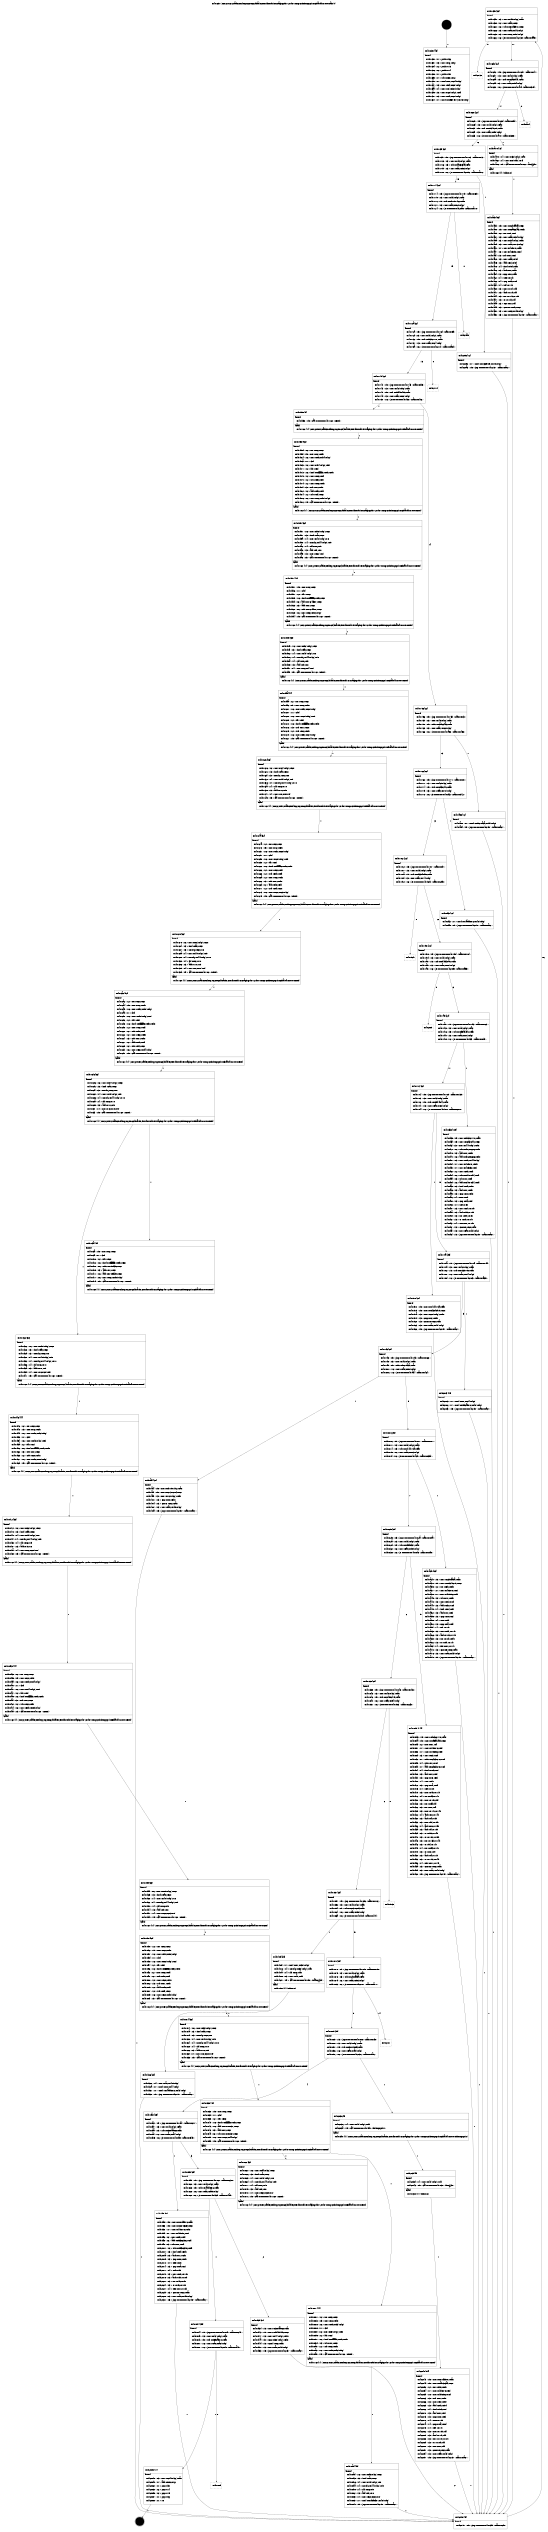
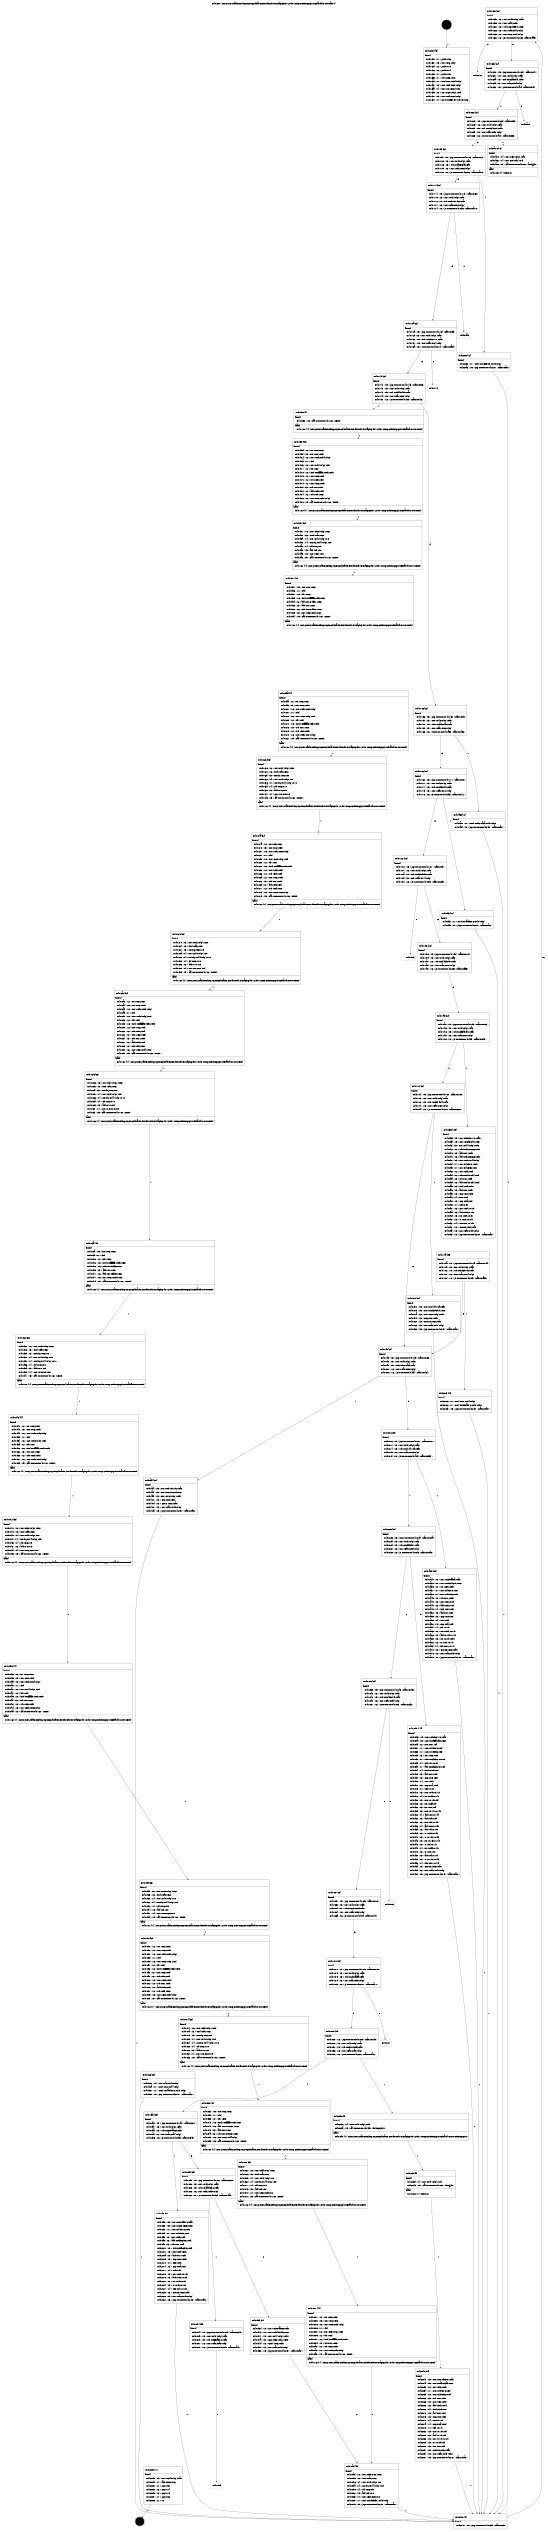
(477, 142) -> (477, 142)
(513, 266) -> none
(344, 659) -> none
(428, 1028) -> none
(435, 1183) -> (413, 1228)
(86, 1224) -> (116, 1314)
(492, 1876) -> none
(298, 1973) -> none
(379, 2013) -> (379, 2013)
(390, 2210) -> (335, 2256)
(398, 2404) -> (323, 2408)
(207, 2411) -> none
